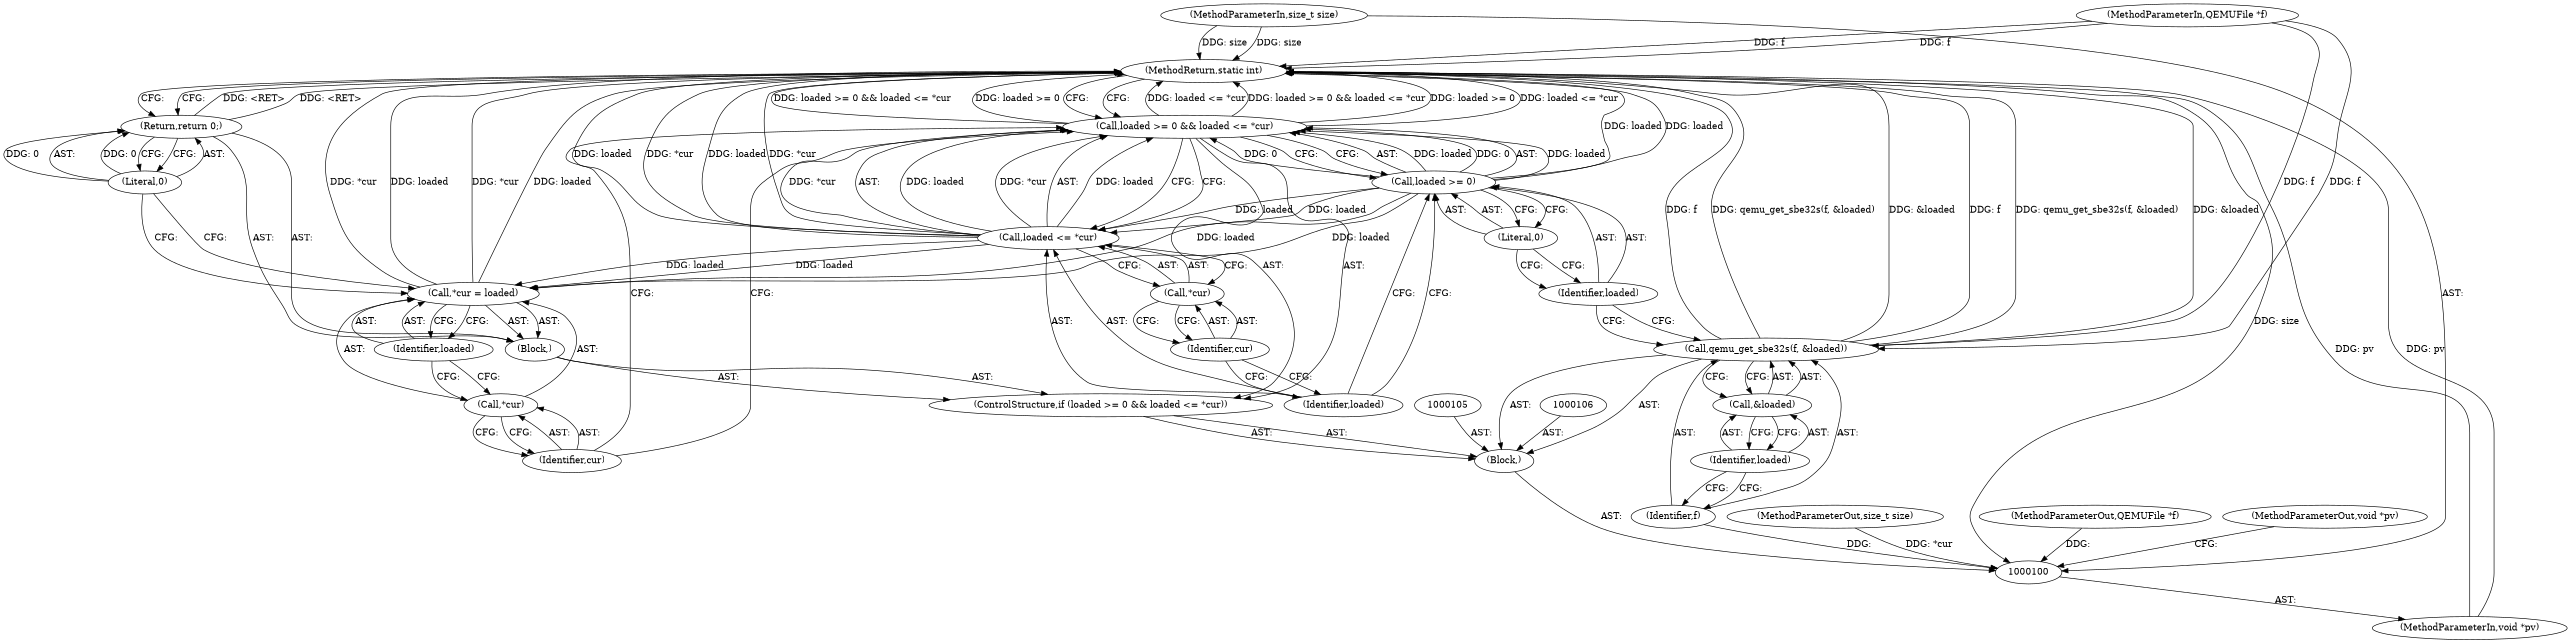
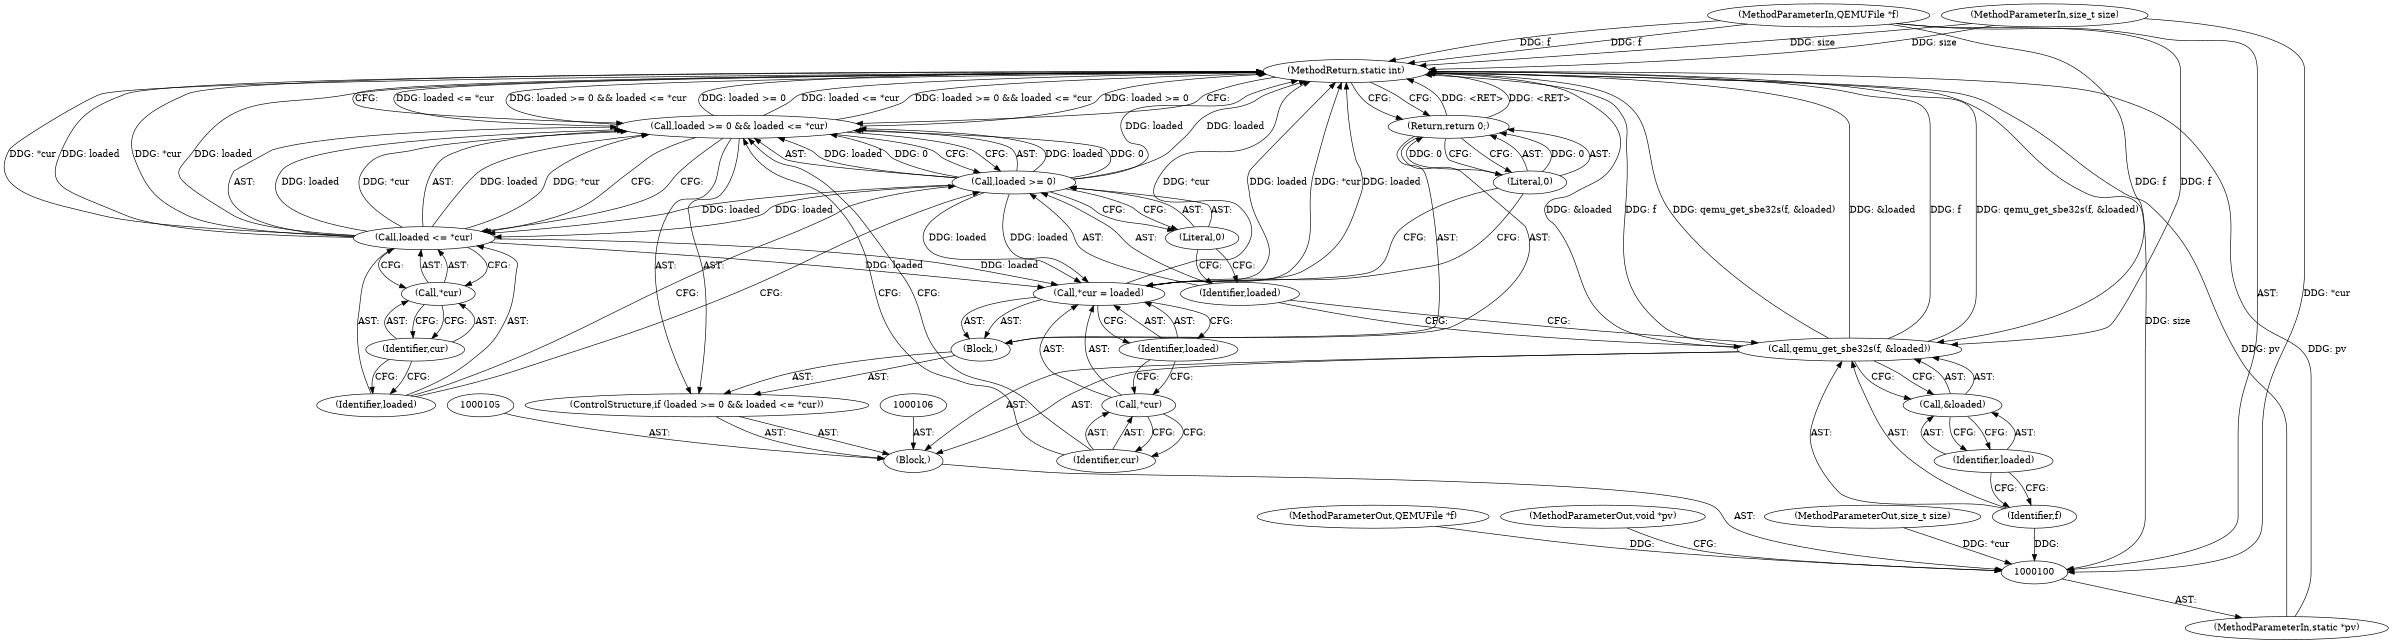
none -> (2257, 195)
(2454, 294) -> (2327, 294)
(2470, 628) -> (2287, 628)
